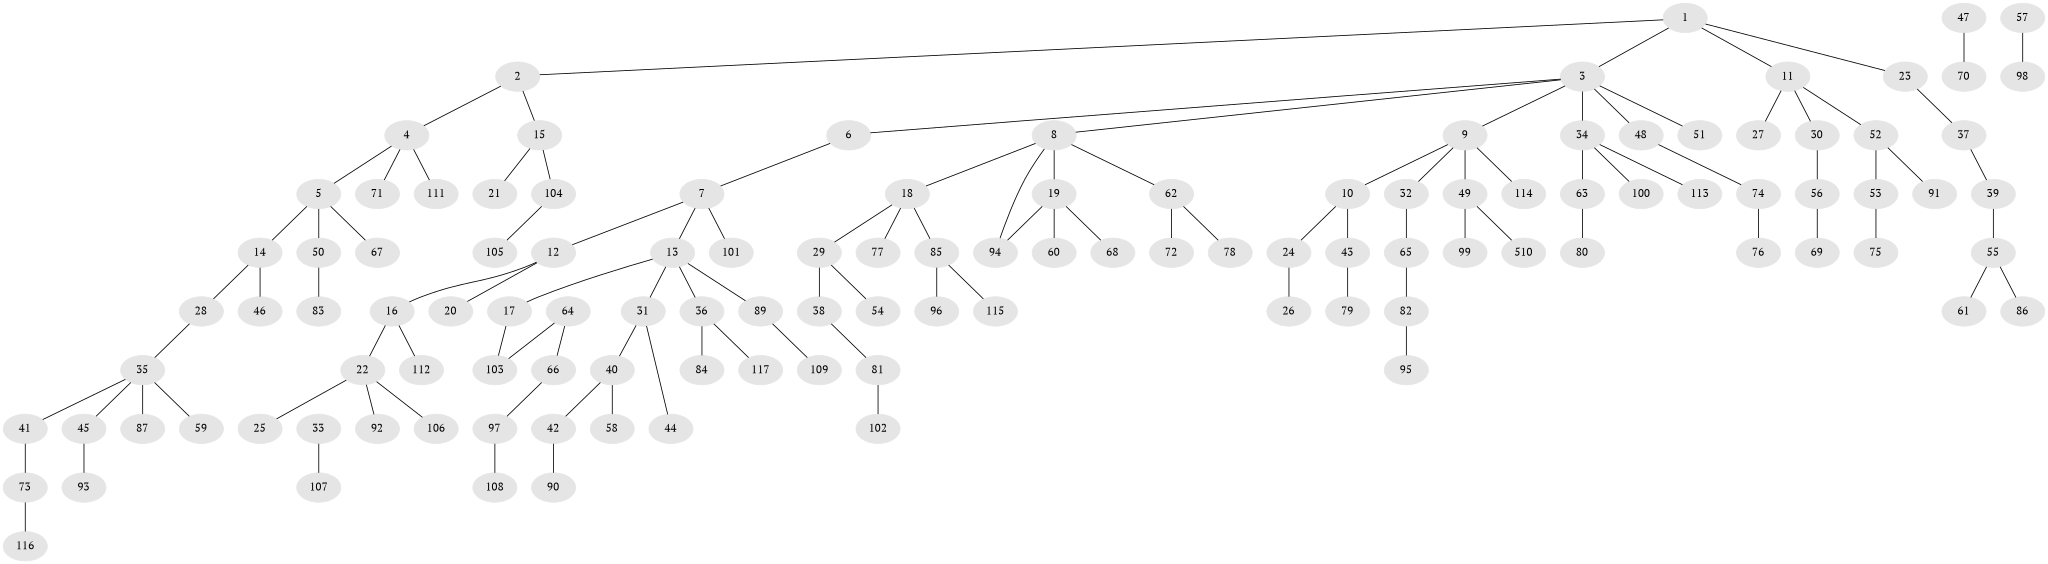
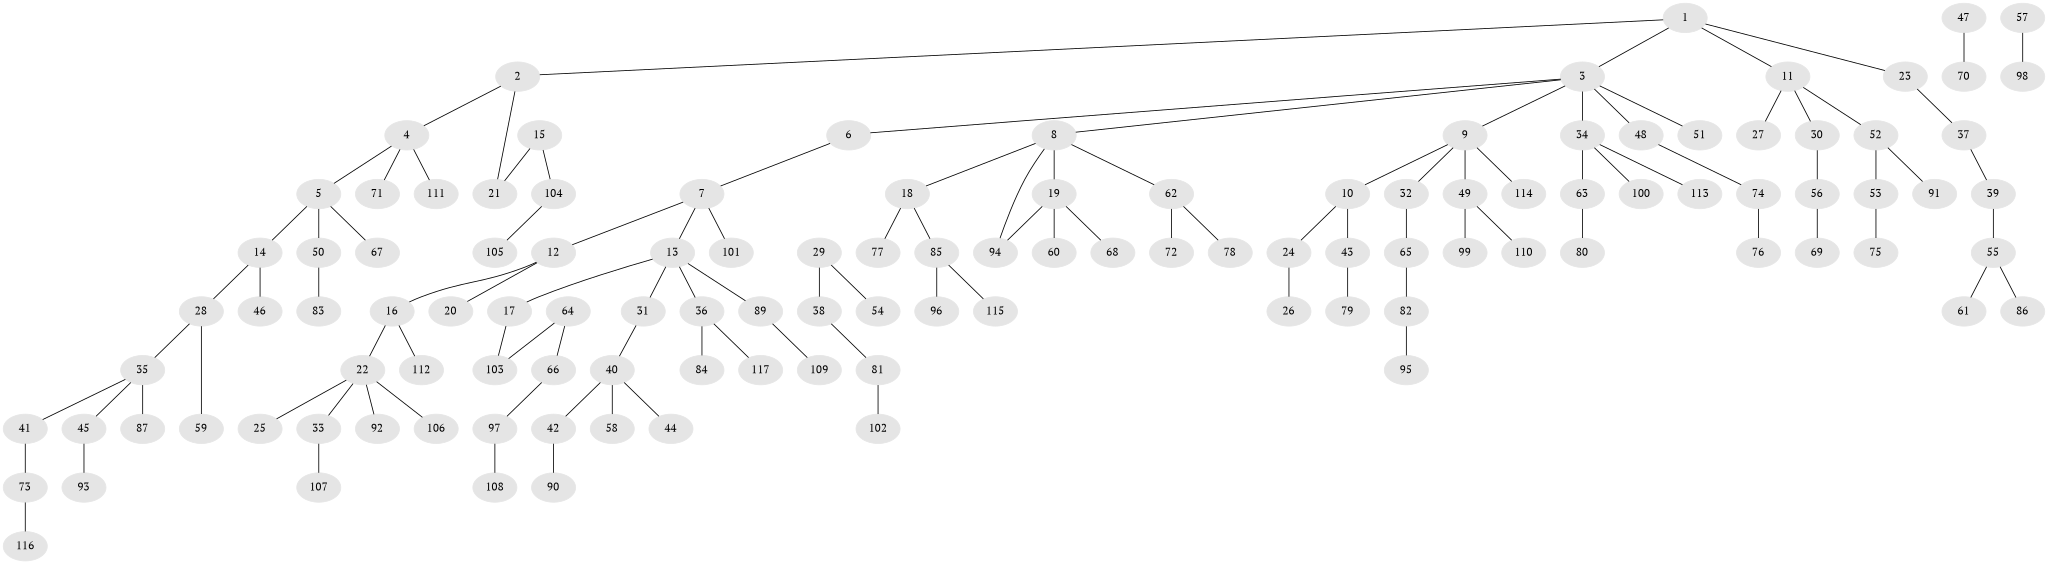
(529, 106) -> (506, 135)
(863, 223) -> none
(1524, 253) -> (1524, 253)
(657, 370) -> (642, 399)
(172, 399) -> (201, 370)
none -> (341, 400)
